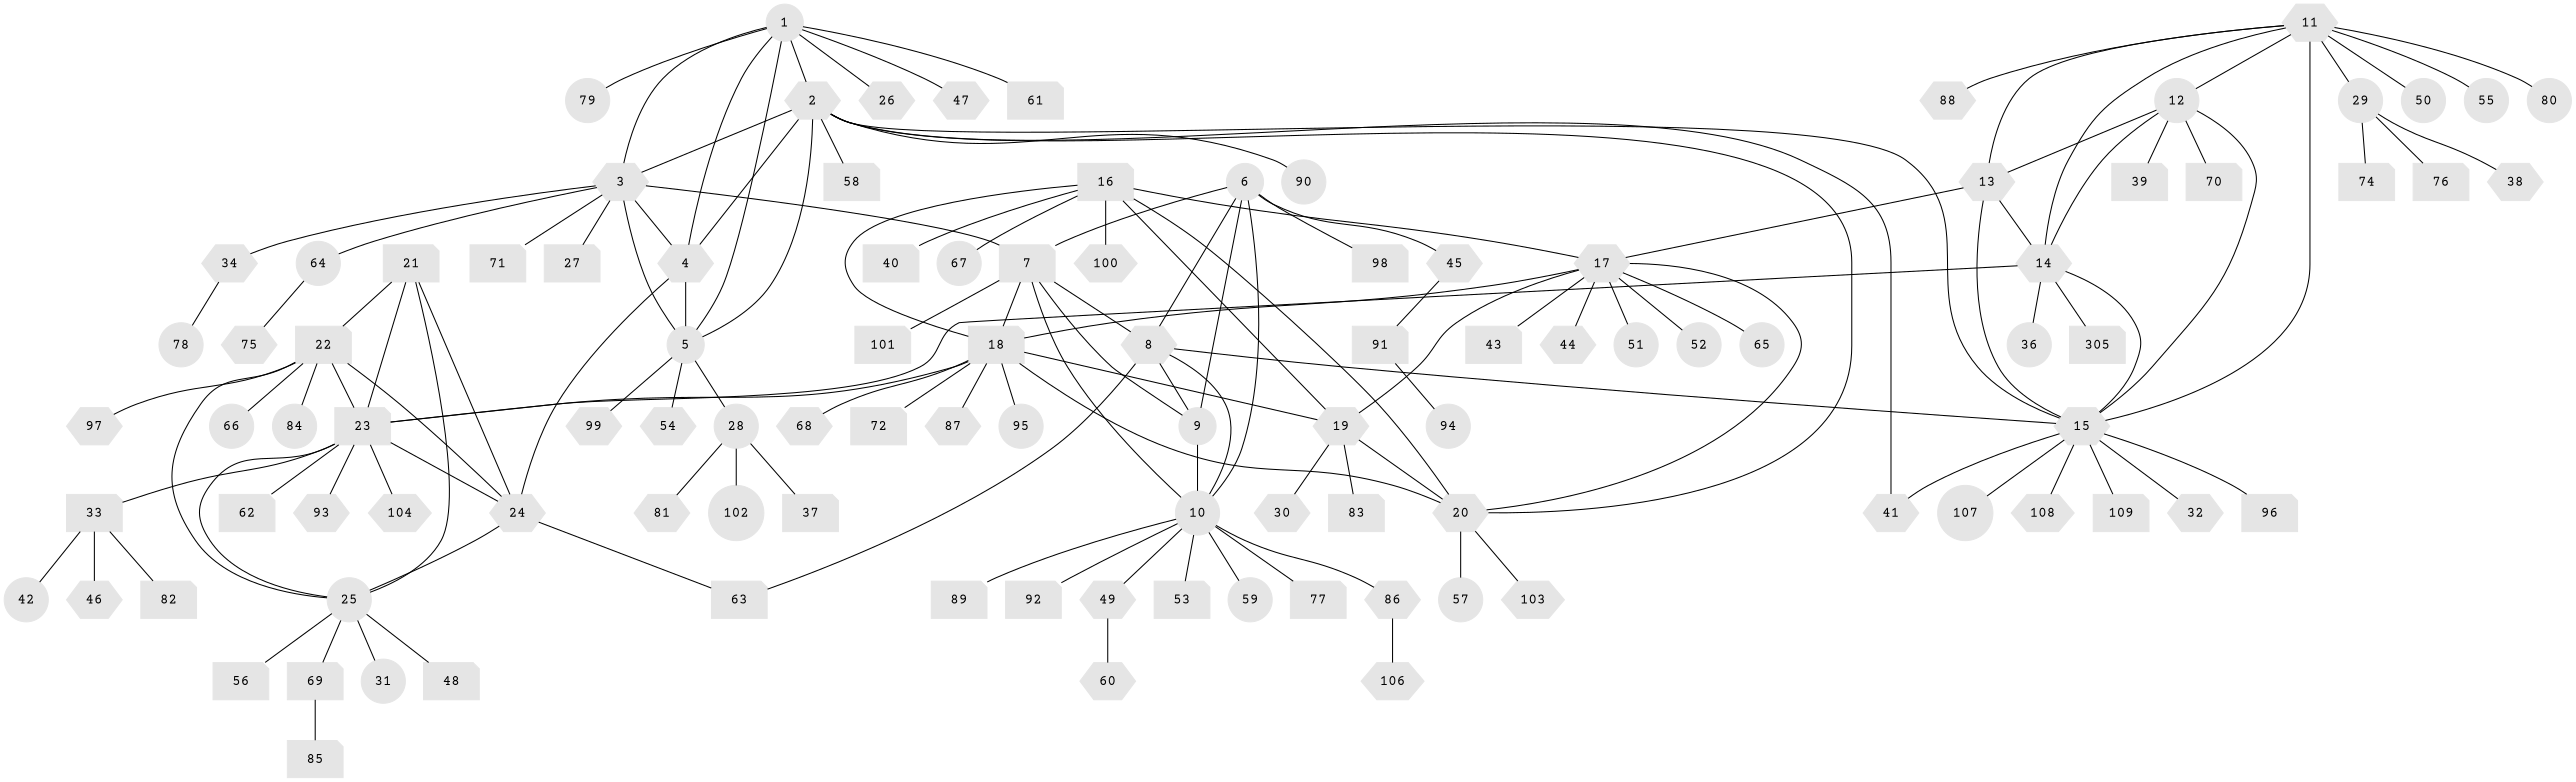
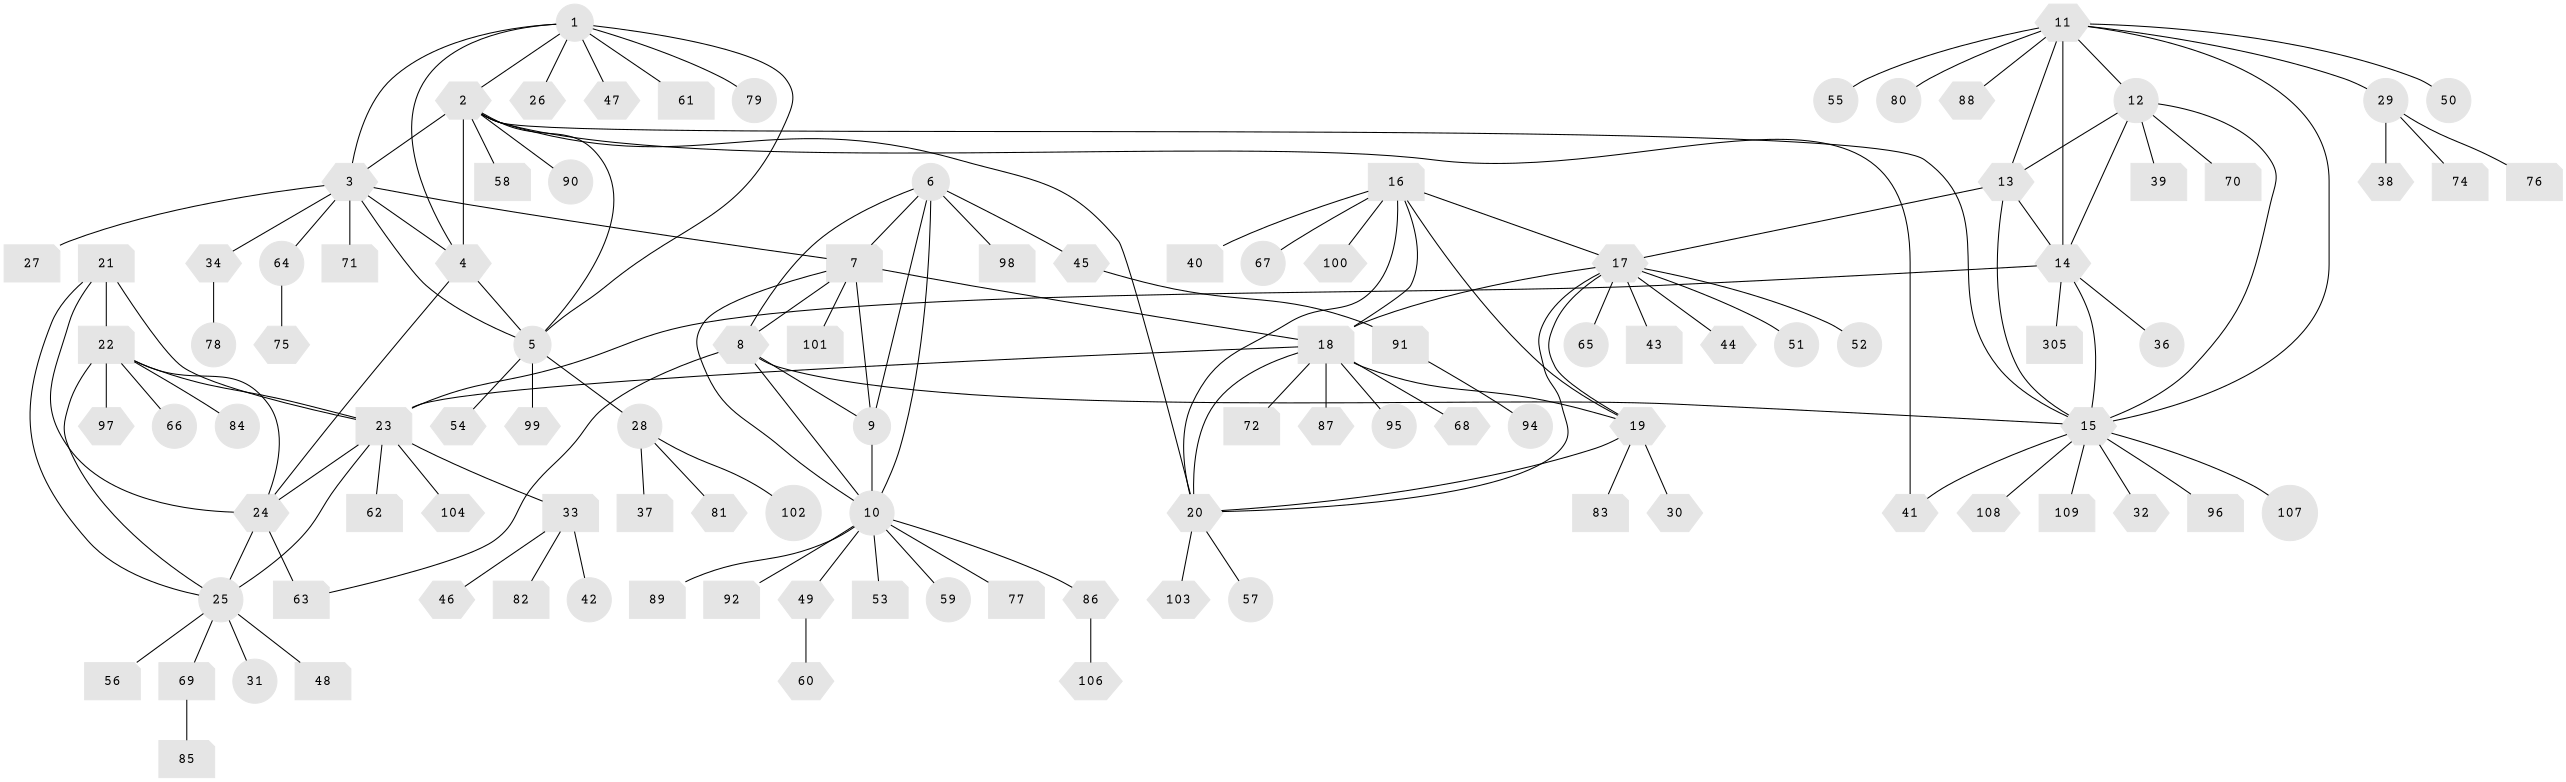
(321, 513) -> none
